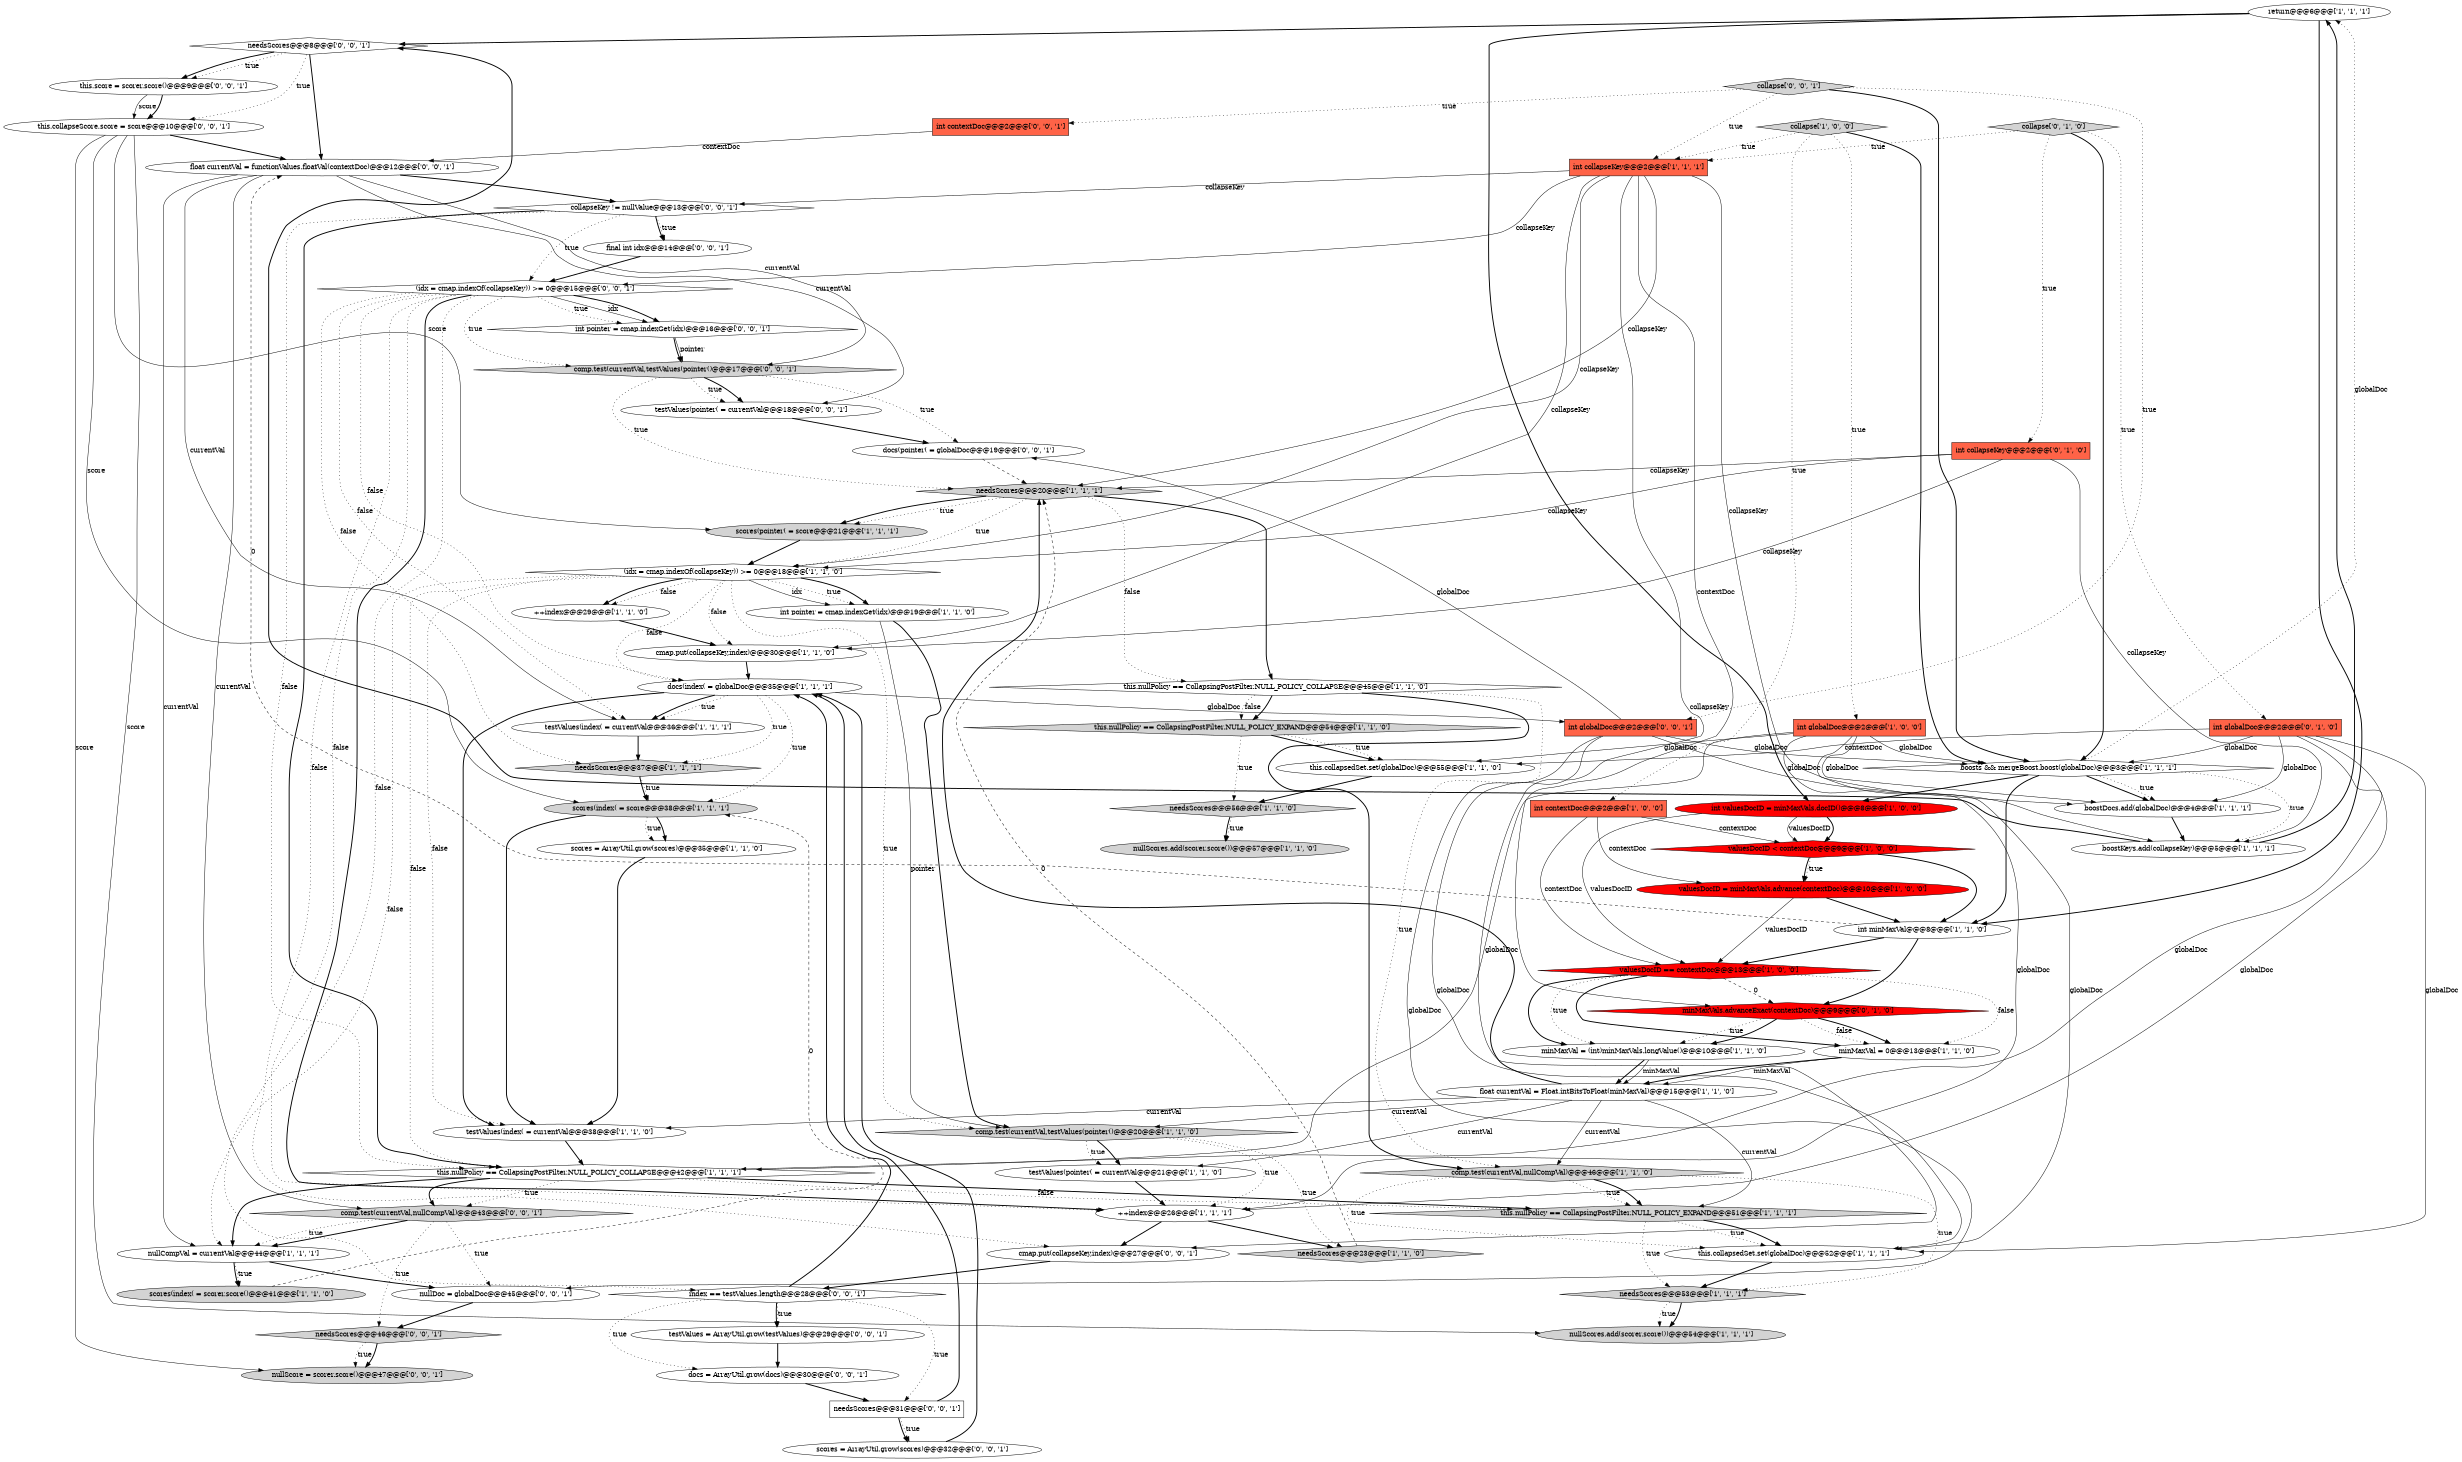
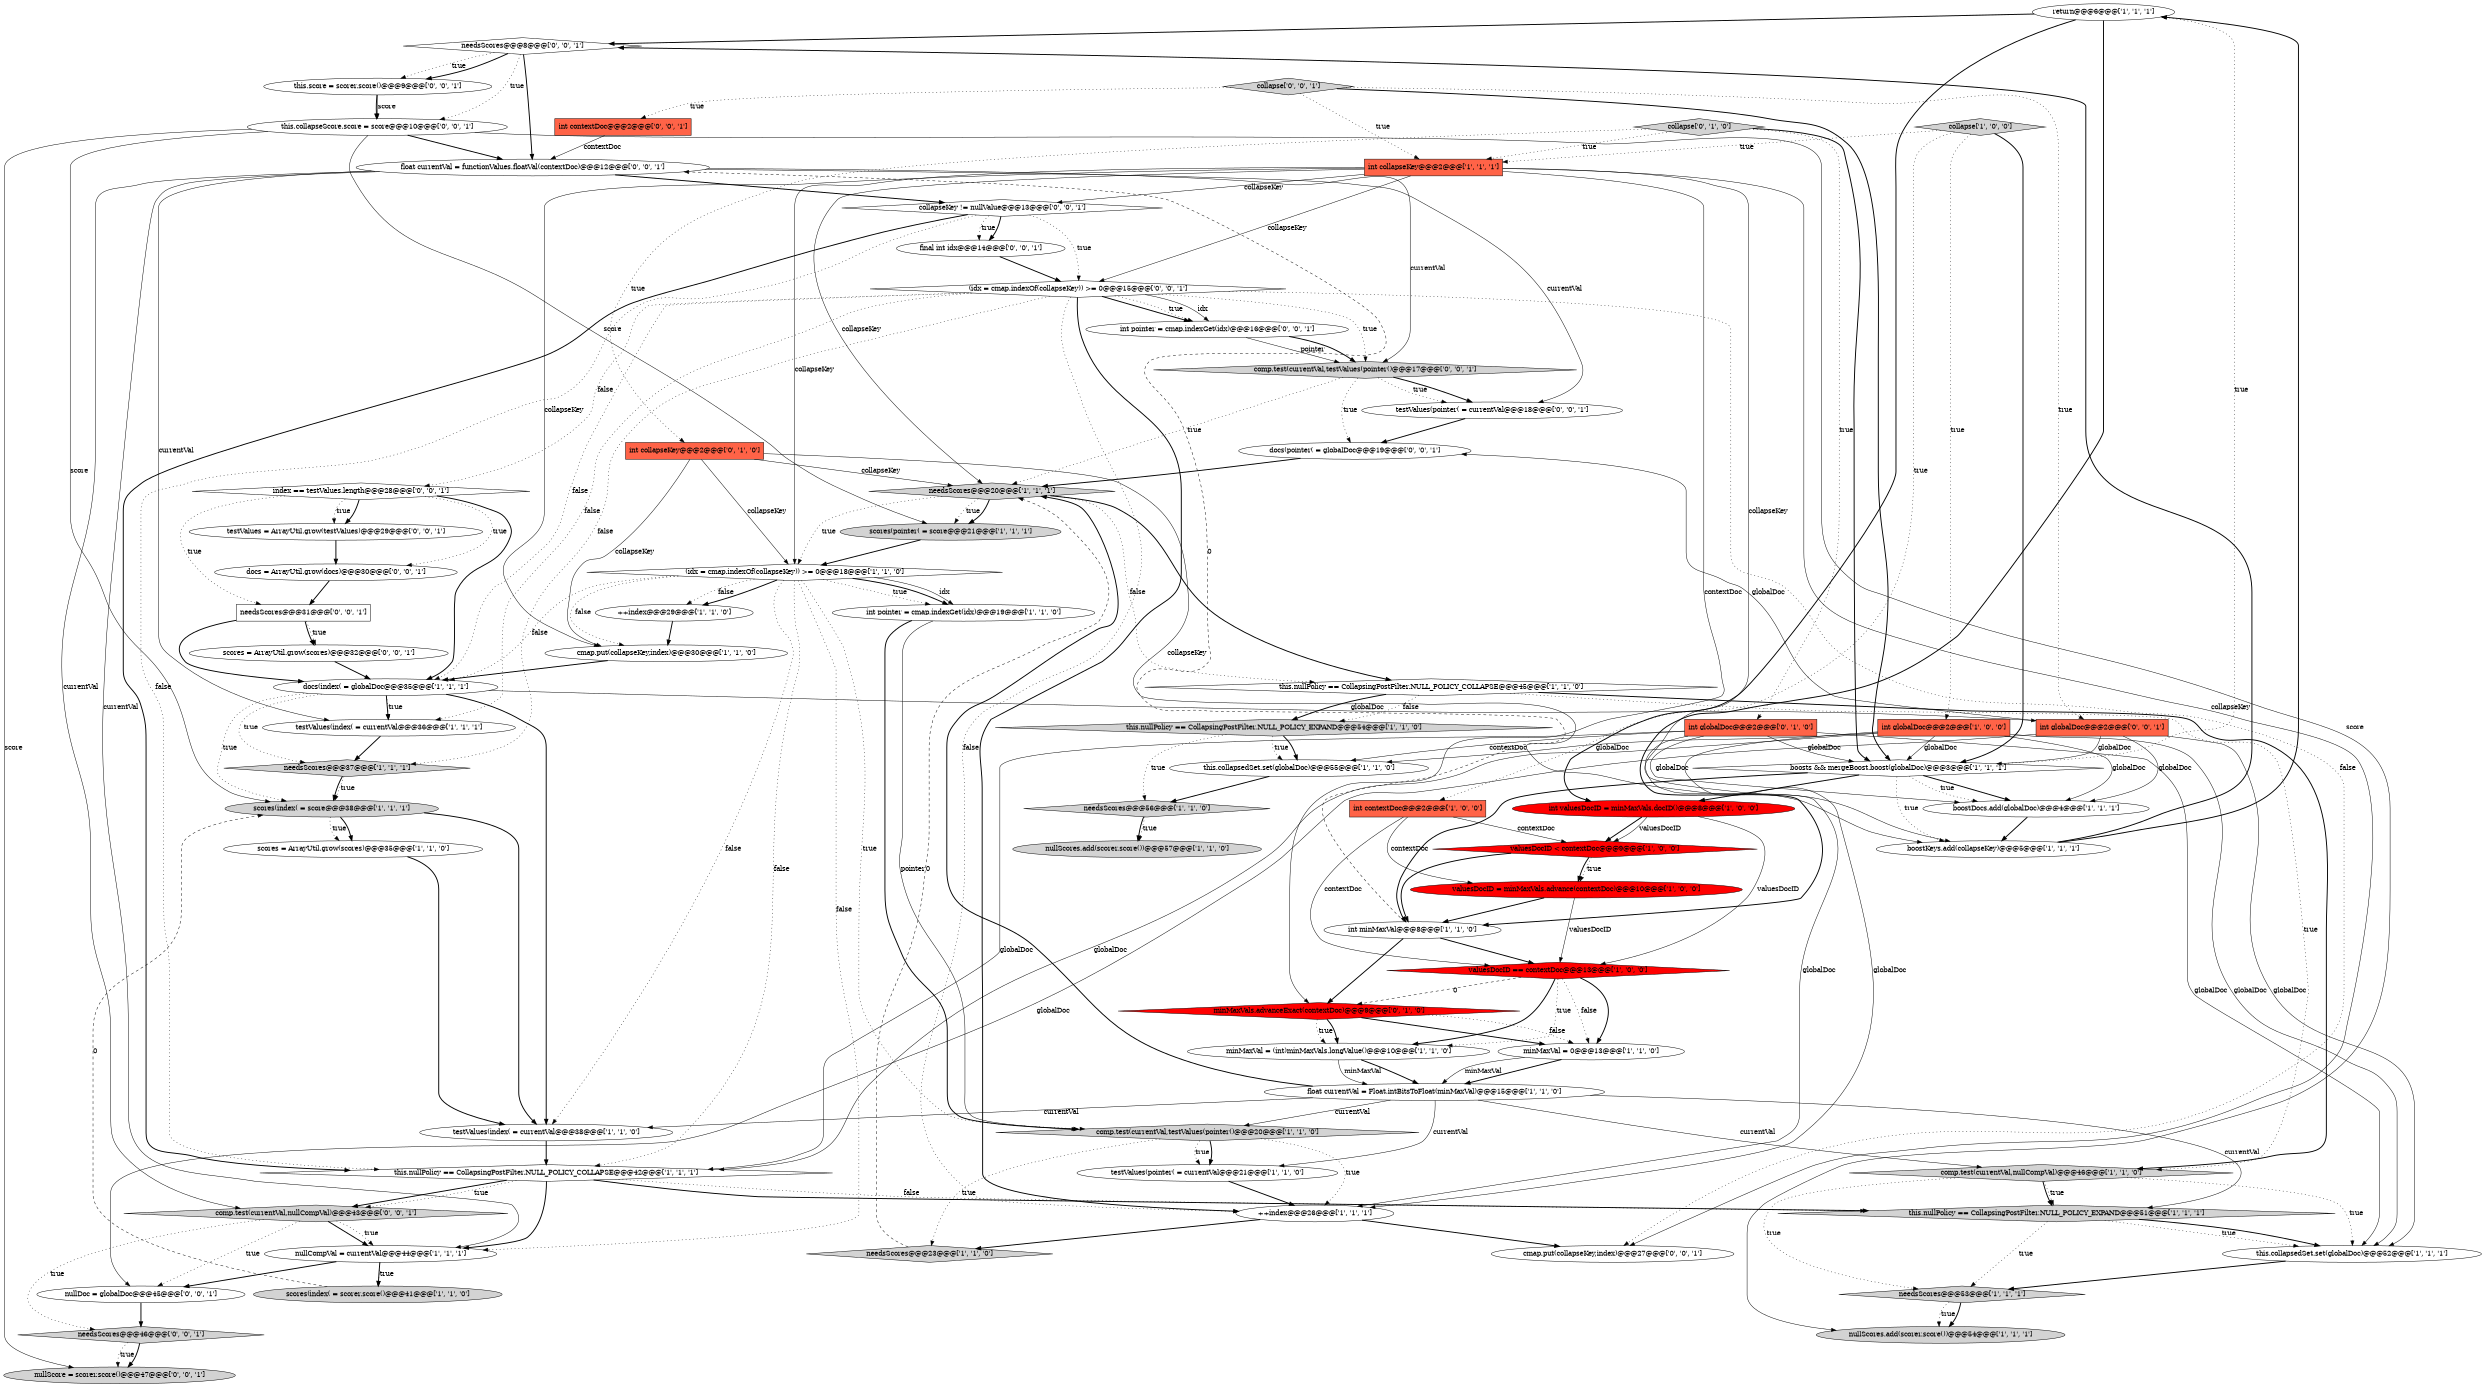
(673, 329) -> (1217, 329)
(2371, 390) -> (2241, 390)
(1003, 470) -> (1174, 473)
(940, 1275) -> none
